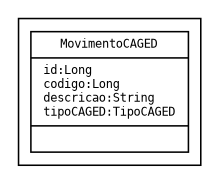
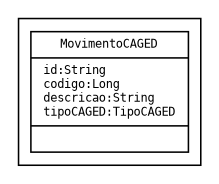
(68, 70) -> (75, 70)
